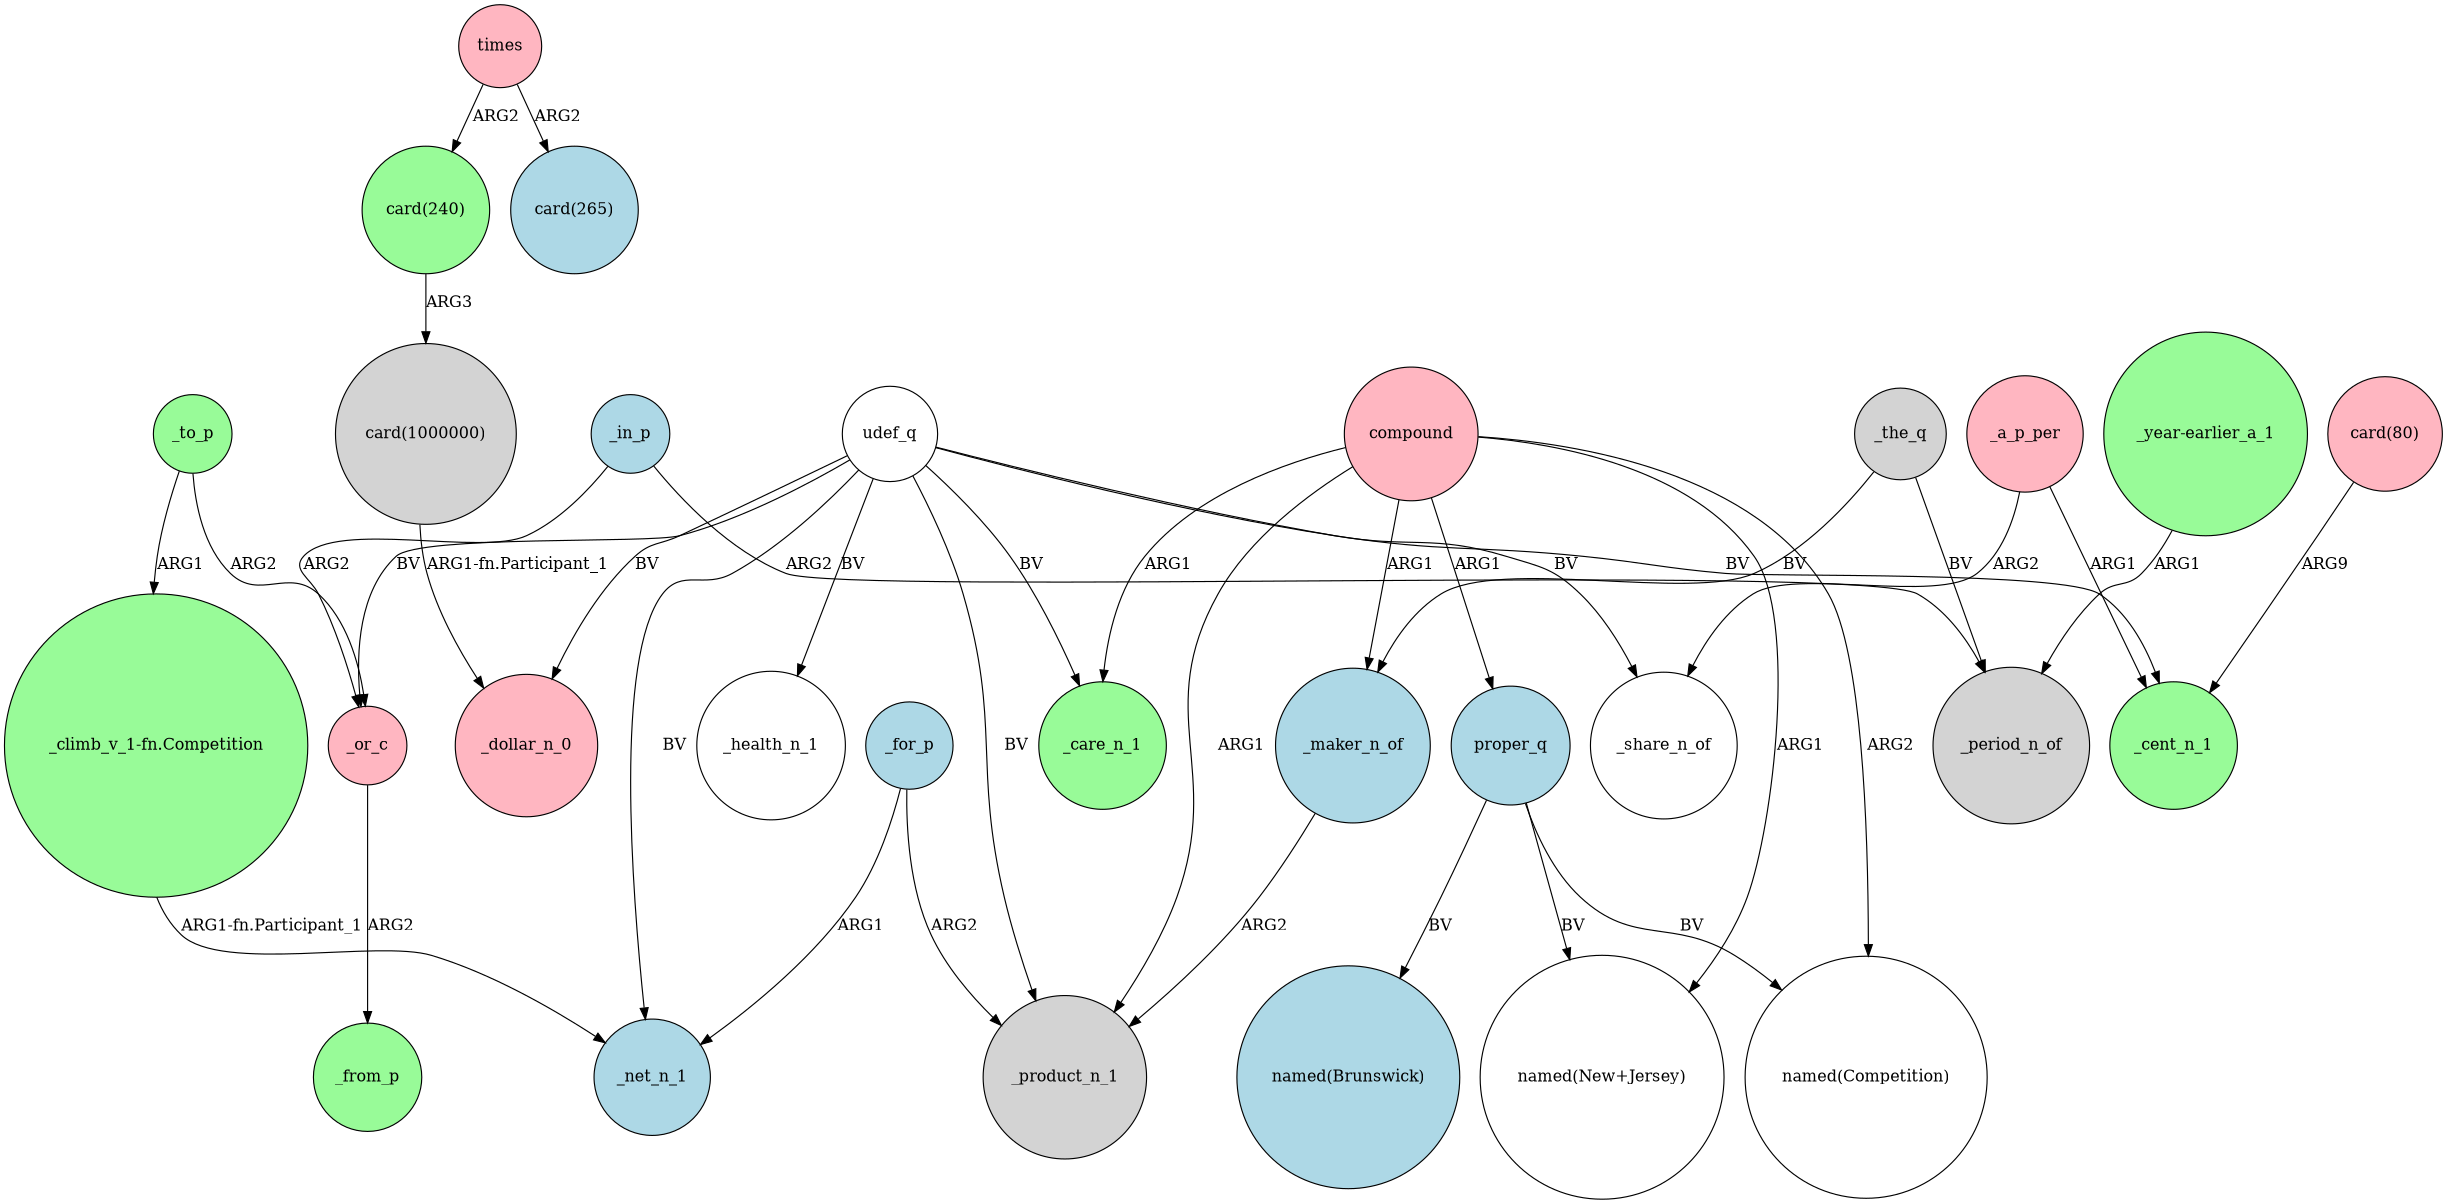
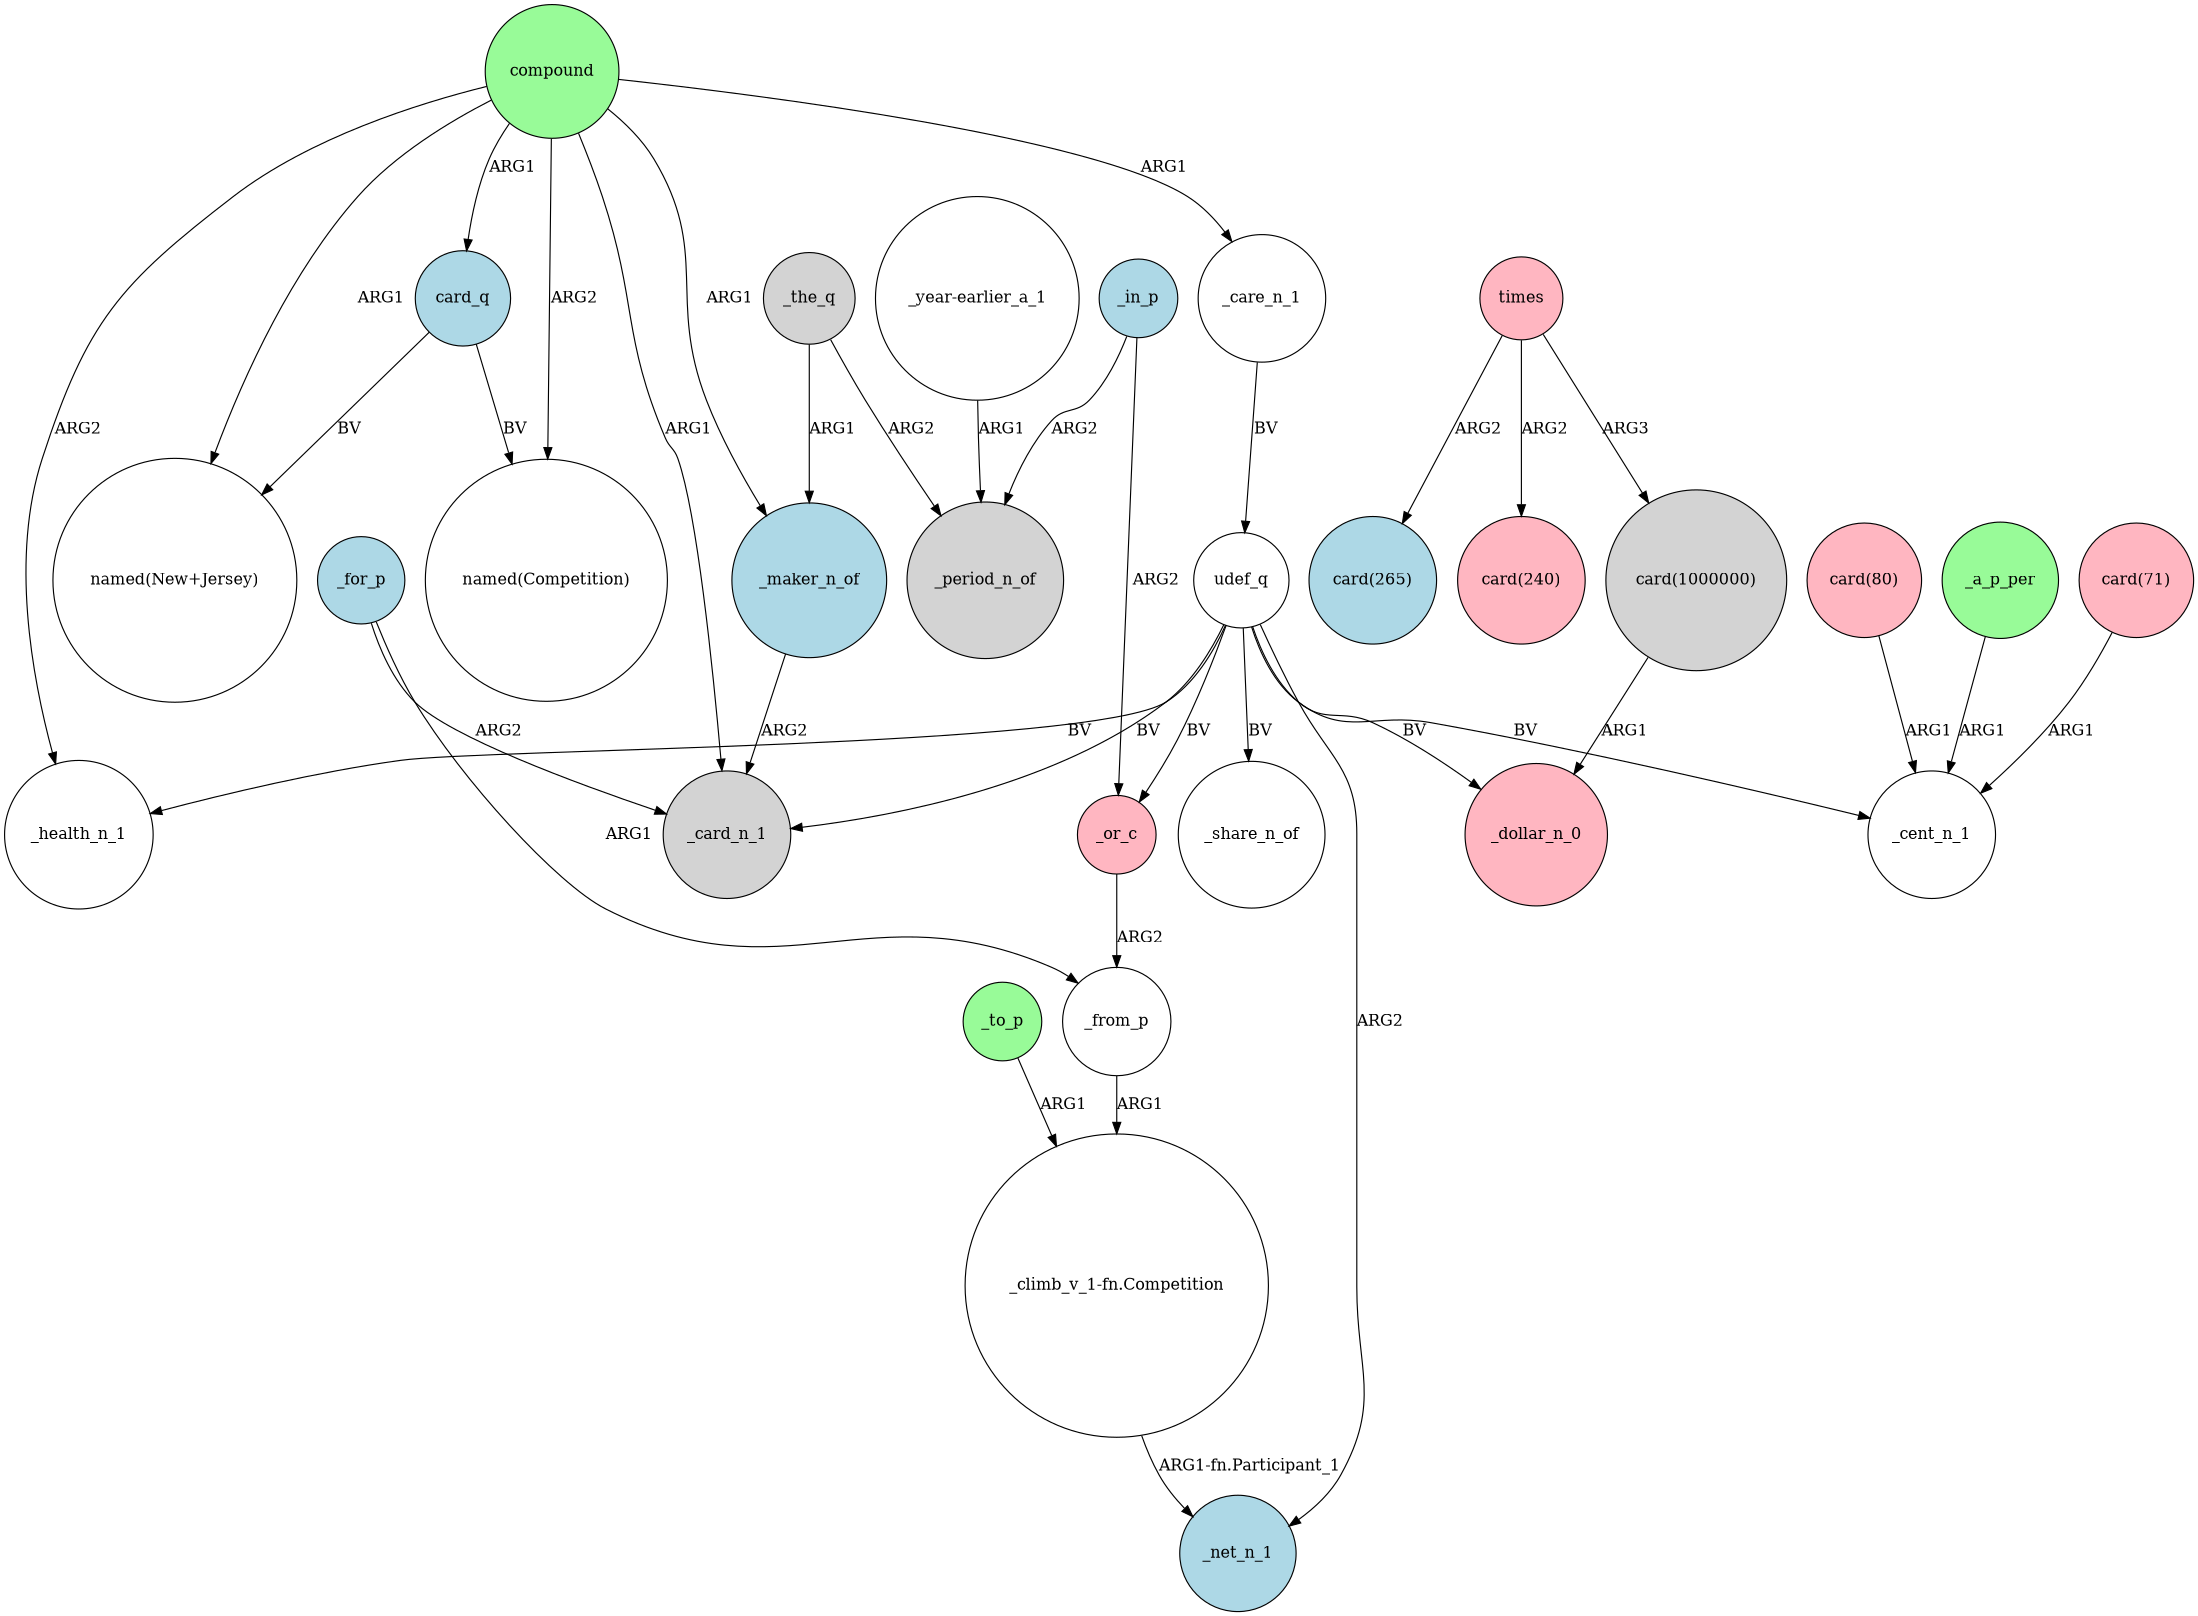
(426, 210) -> (1521, 580)
(426, 303) -> (1593, 414)
none -> (106, 317)
(1411, 434) -> (552, 71)
(2025, 434) -> (2000, 580)
(2206, 434) -> (977, 298)
(1013, 561) -> (1251, 442)
(518, 565) -> (1625, 731)
(1795, 565) -> (833, 429)
(1960, 565) -> (912, 429)
(2325, 565) -> (1929, 731)
none -> (2136, 580)
(276, 584) -> none
(1917, 586) -> none
(156, 746) -> (1117, 1286)
(675, 746) -> (1380, 1022)
(1103, 746) -> (1262, 298)
(1511, 746) -> (463, 298)
(2174, 746) -> (1932, 835)
(829, 931) -> (653, 928)
(368, 1077) -> (1117, 1022)
(1065, 1077) -> (727, 835)
(1348, 1077) -> none
none -> (1117, 1099)
